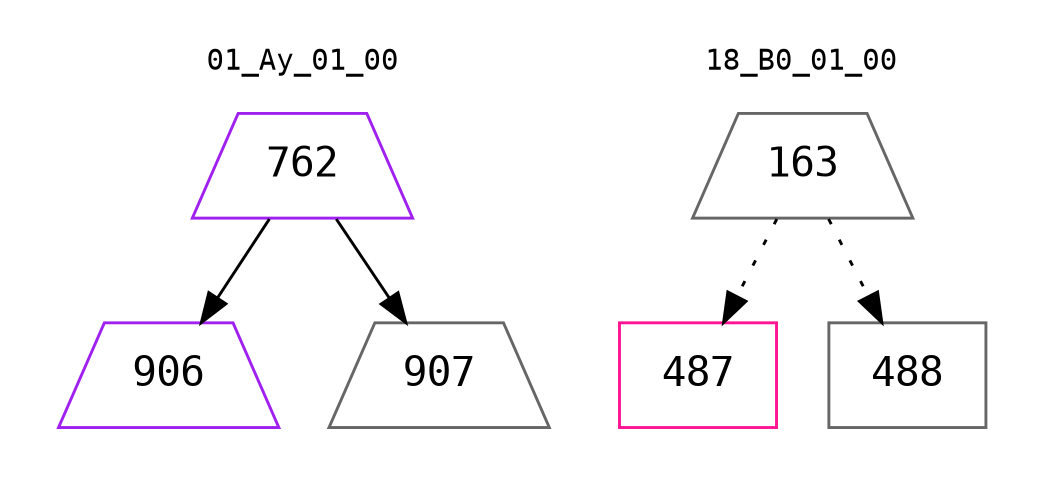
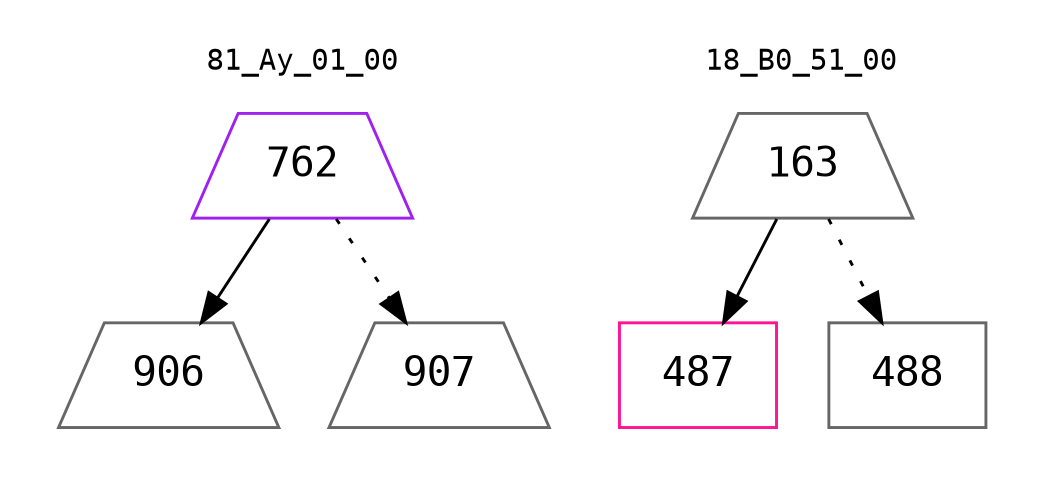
(304, 63) -> (304, 63)
(803, 63) -> (803, 63)
(757, 257) -> (757, 257)
(363, 259) -> (363, 259)
(169, 375) -> (169, 375)
